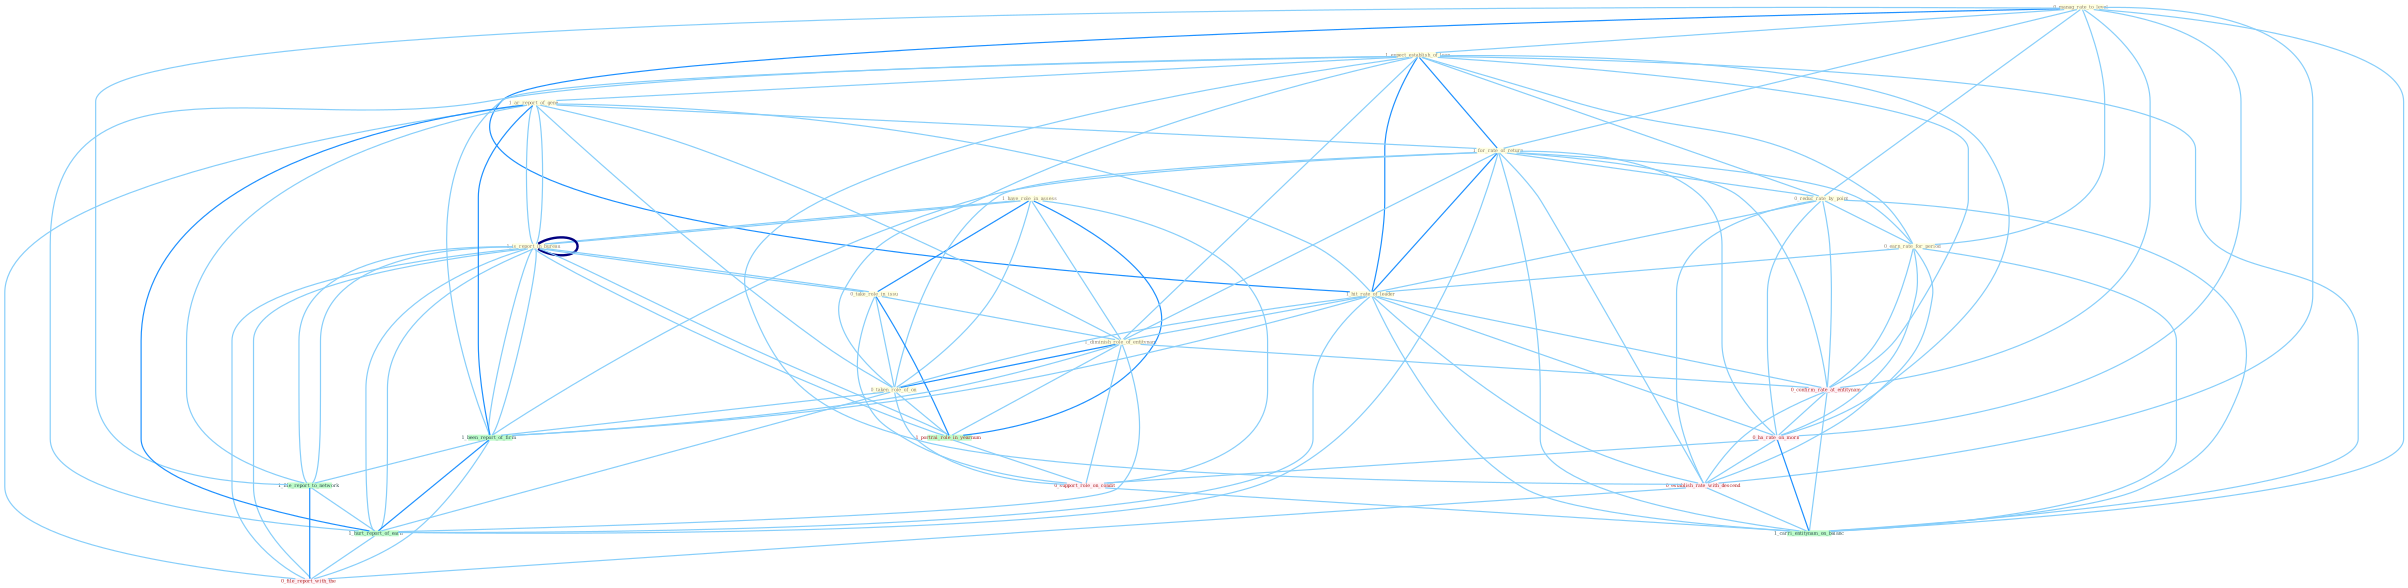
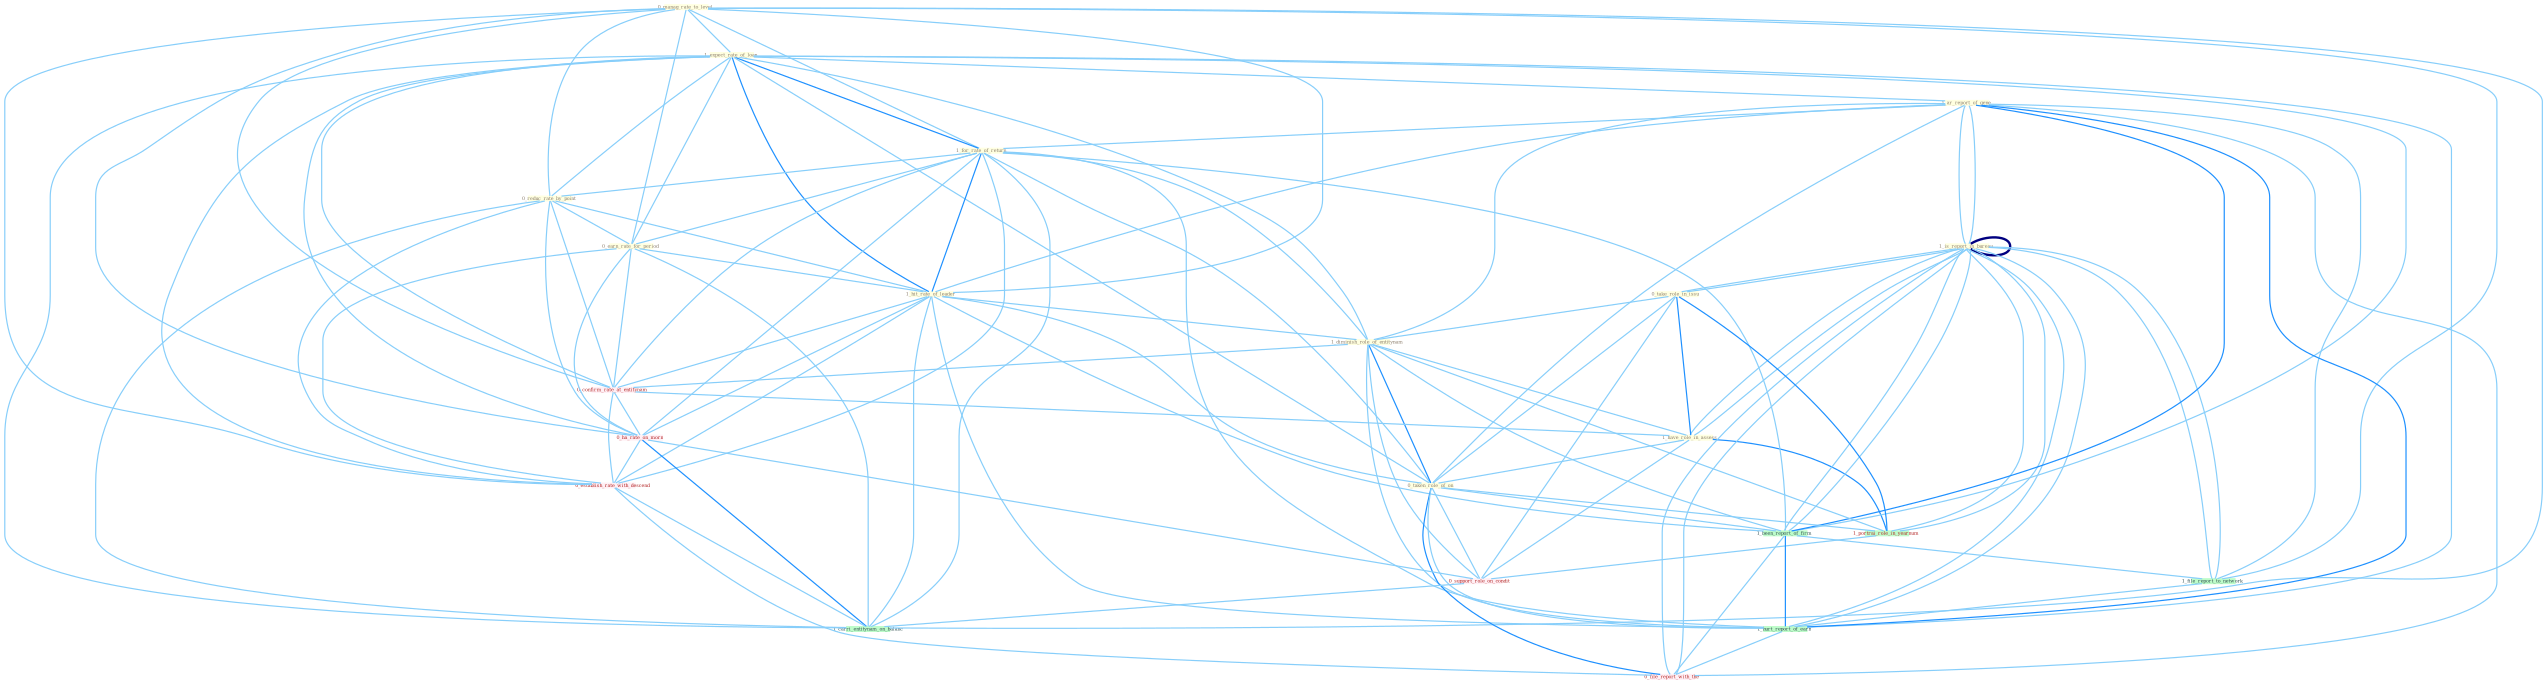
(1418, 55) -> (732, 55)
(820, 56) -> (1314, 93)
(1818, 462) -> (1152, 414)
(310, 536) -> (1512, 634)
